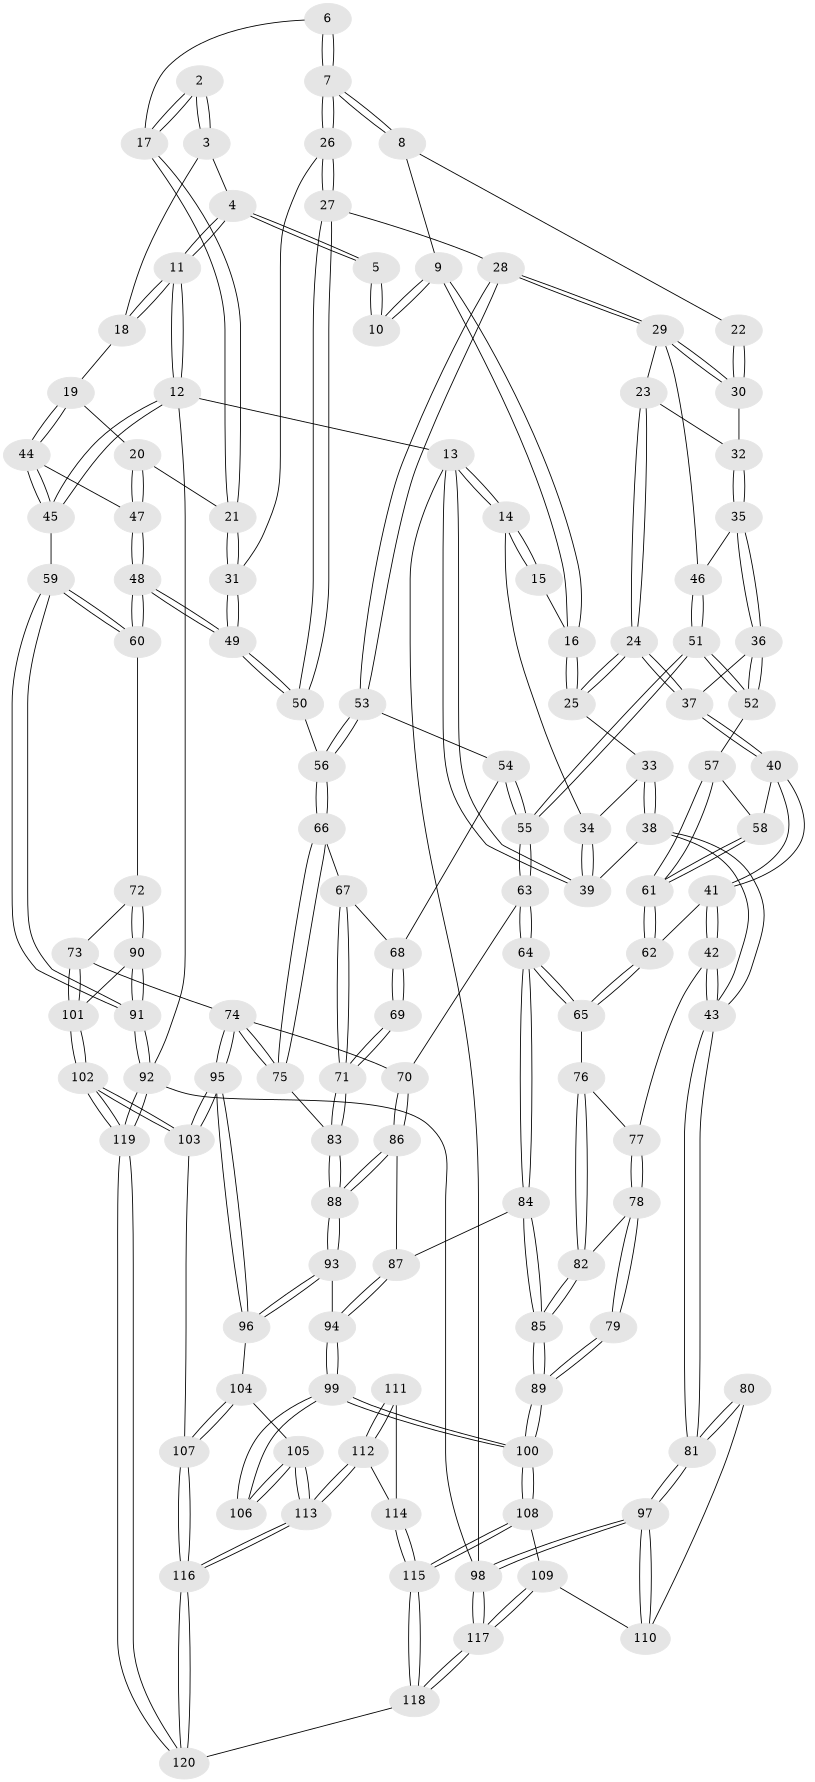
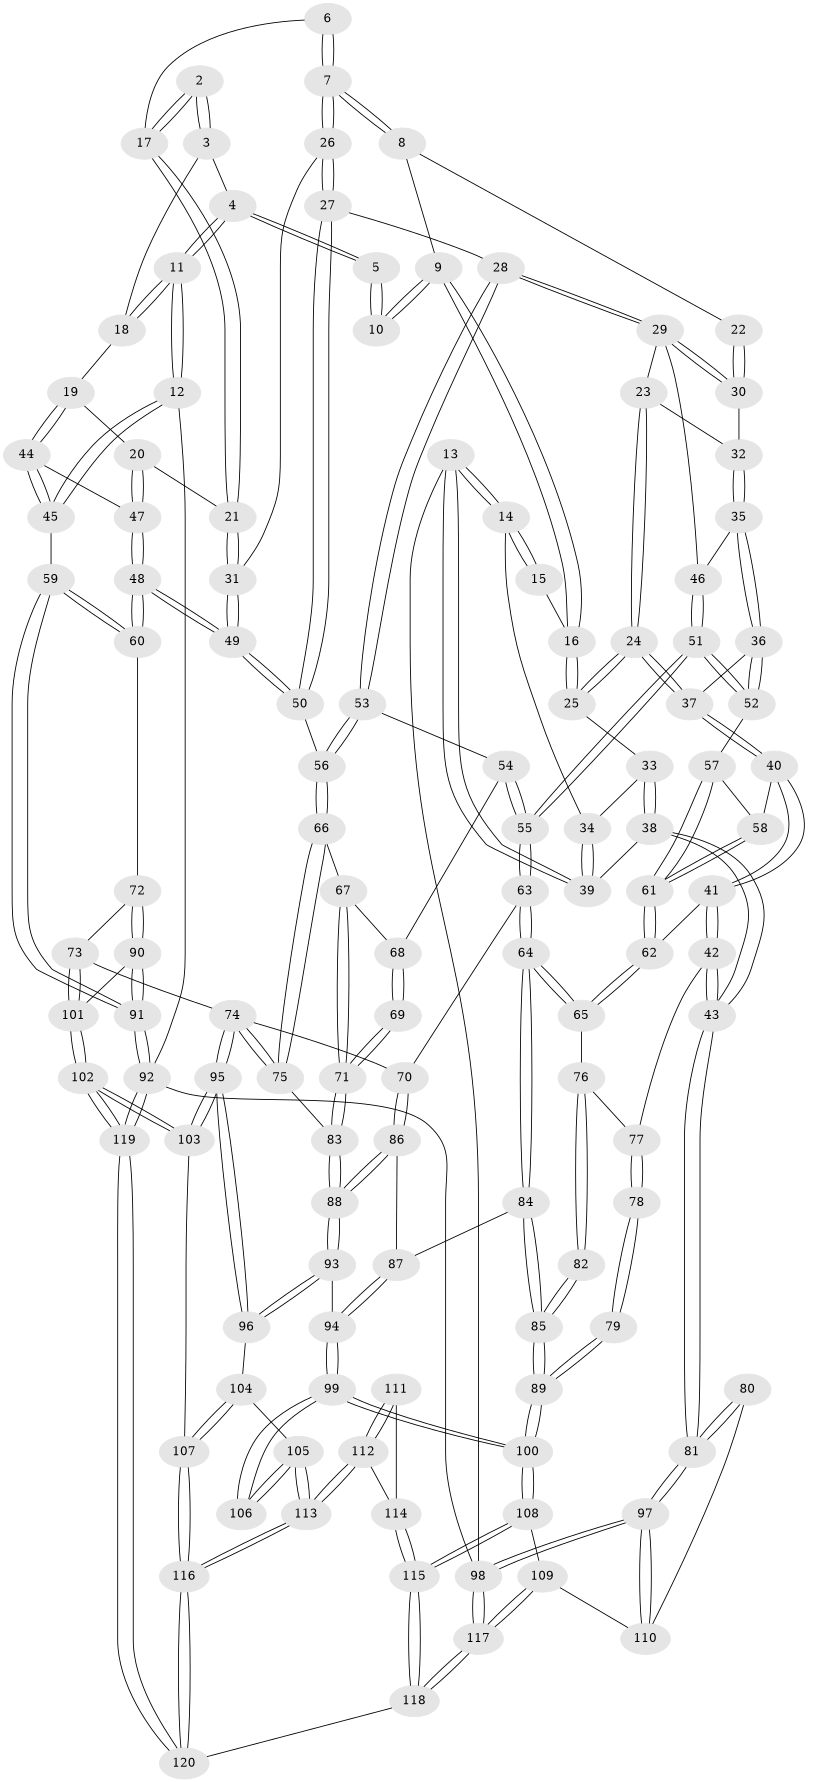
(320, 425) -> none
(609, 1234) -> none
